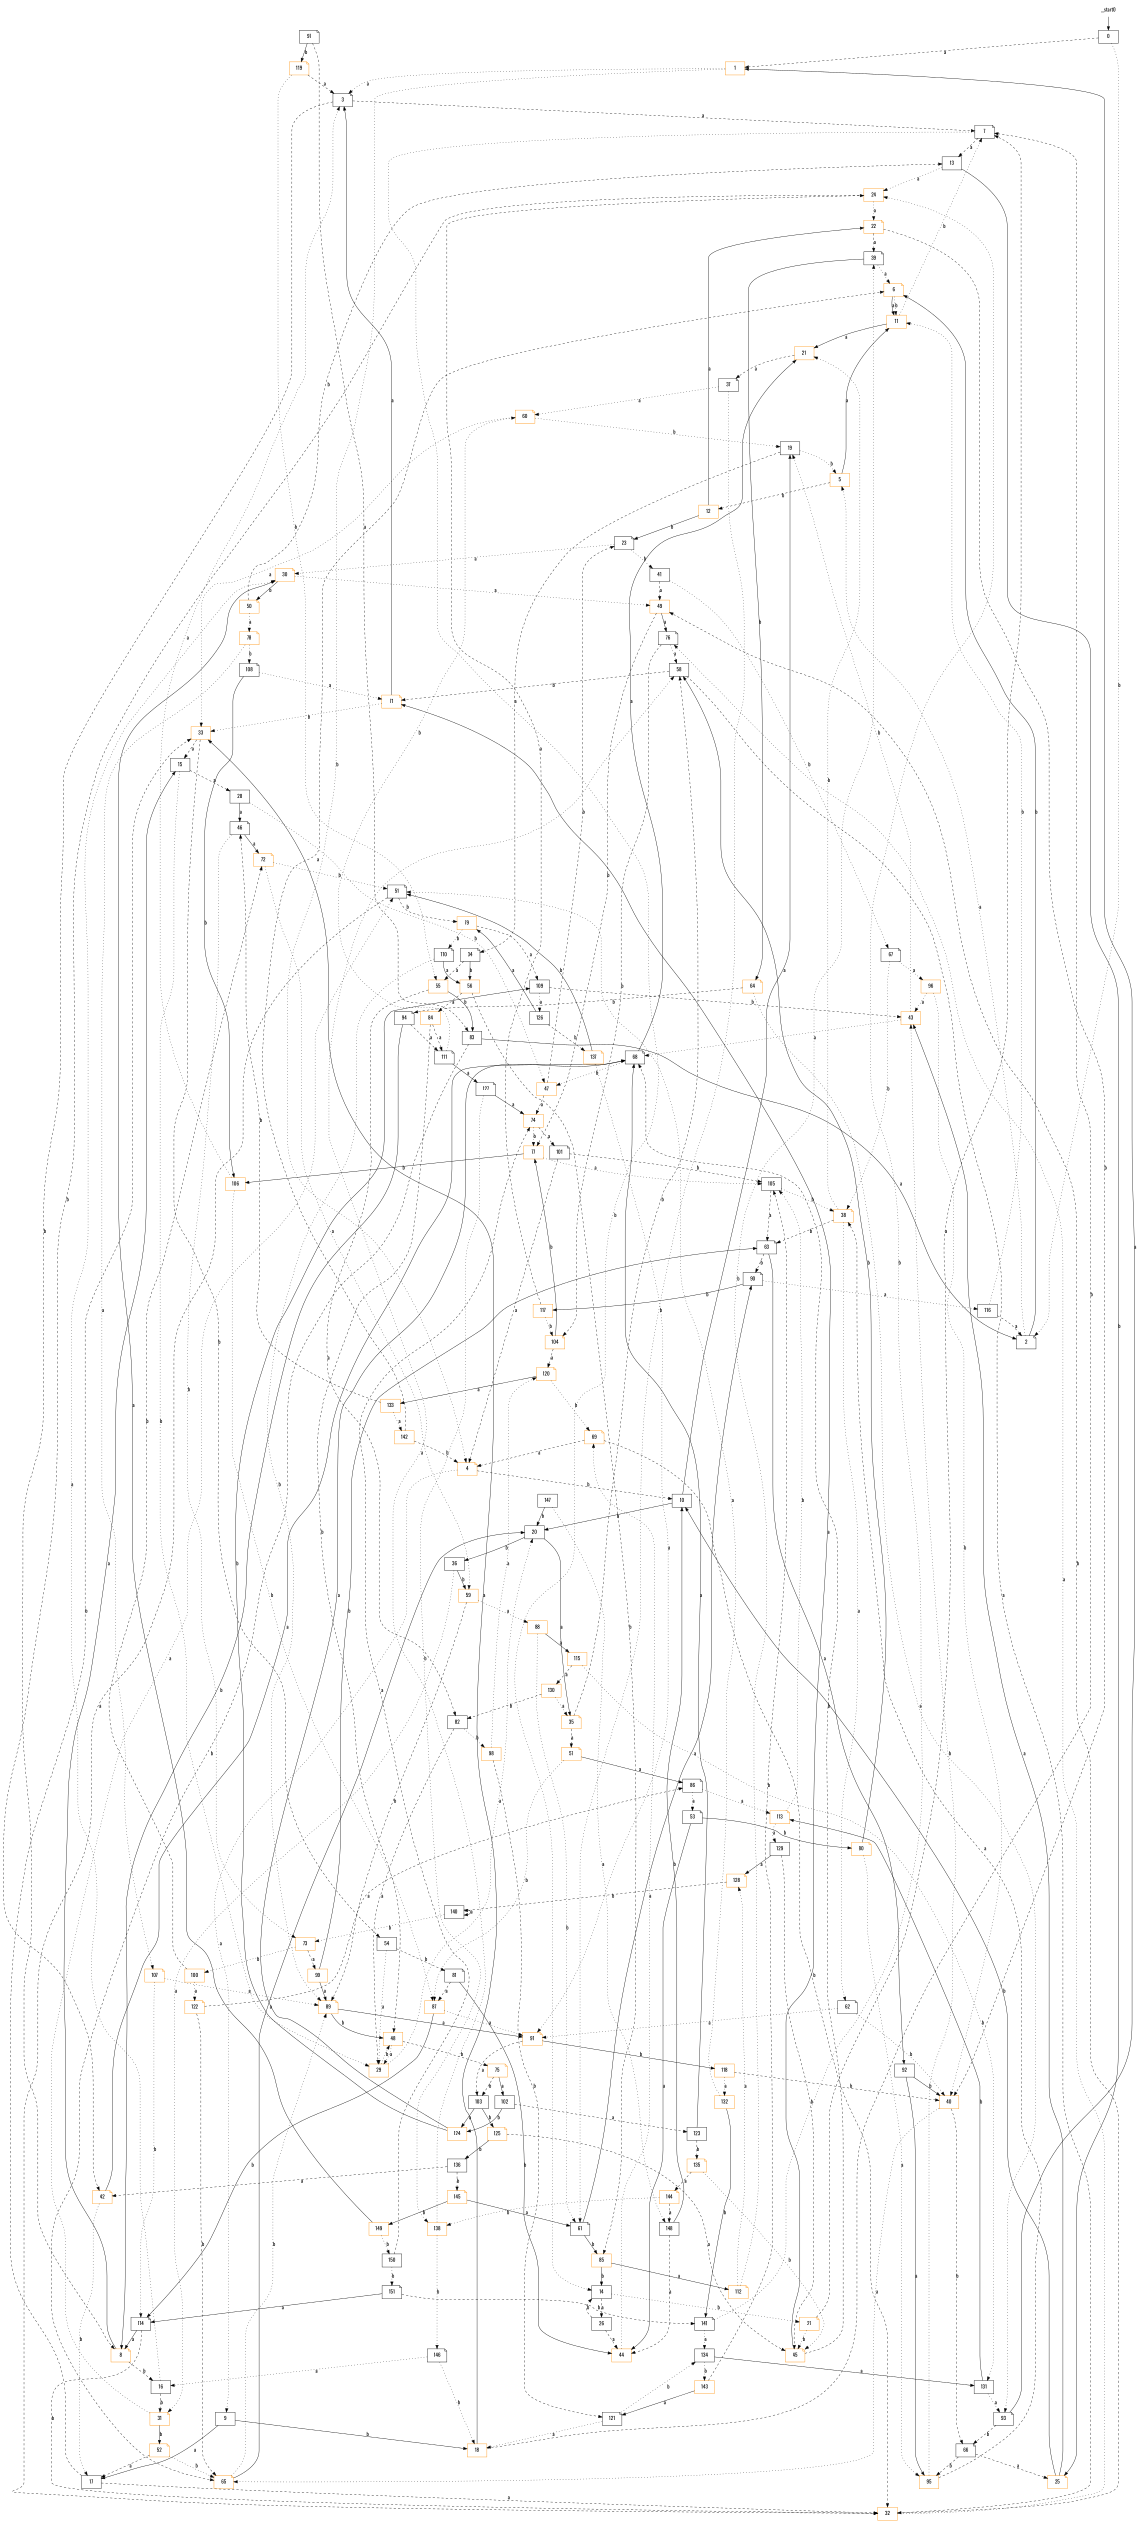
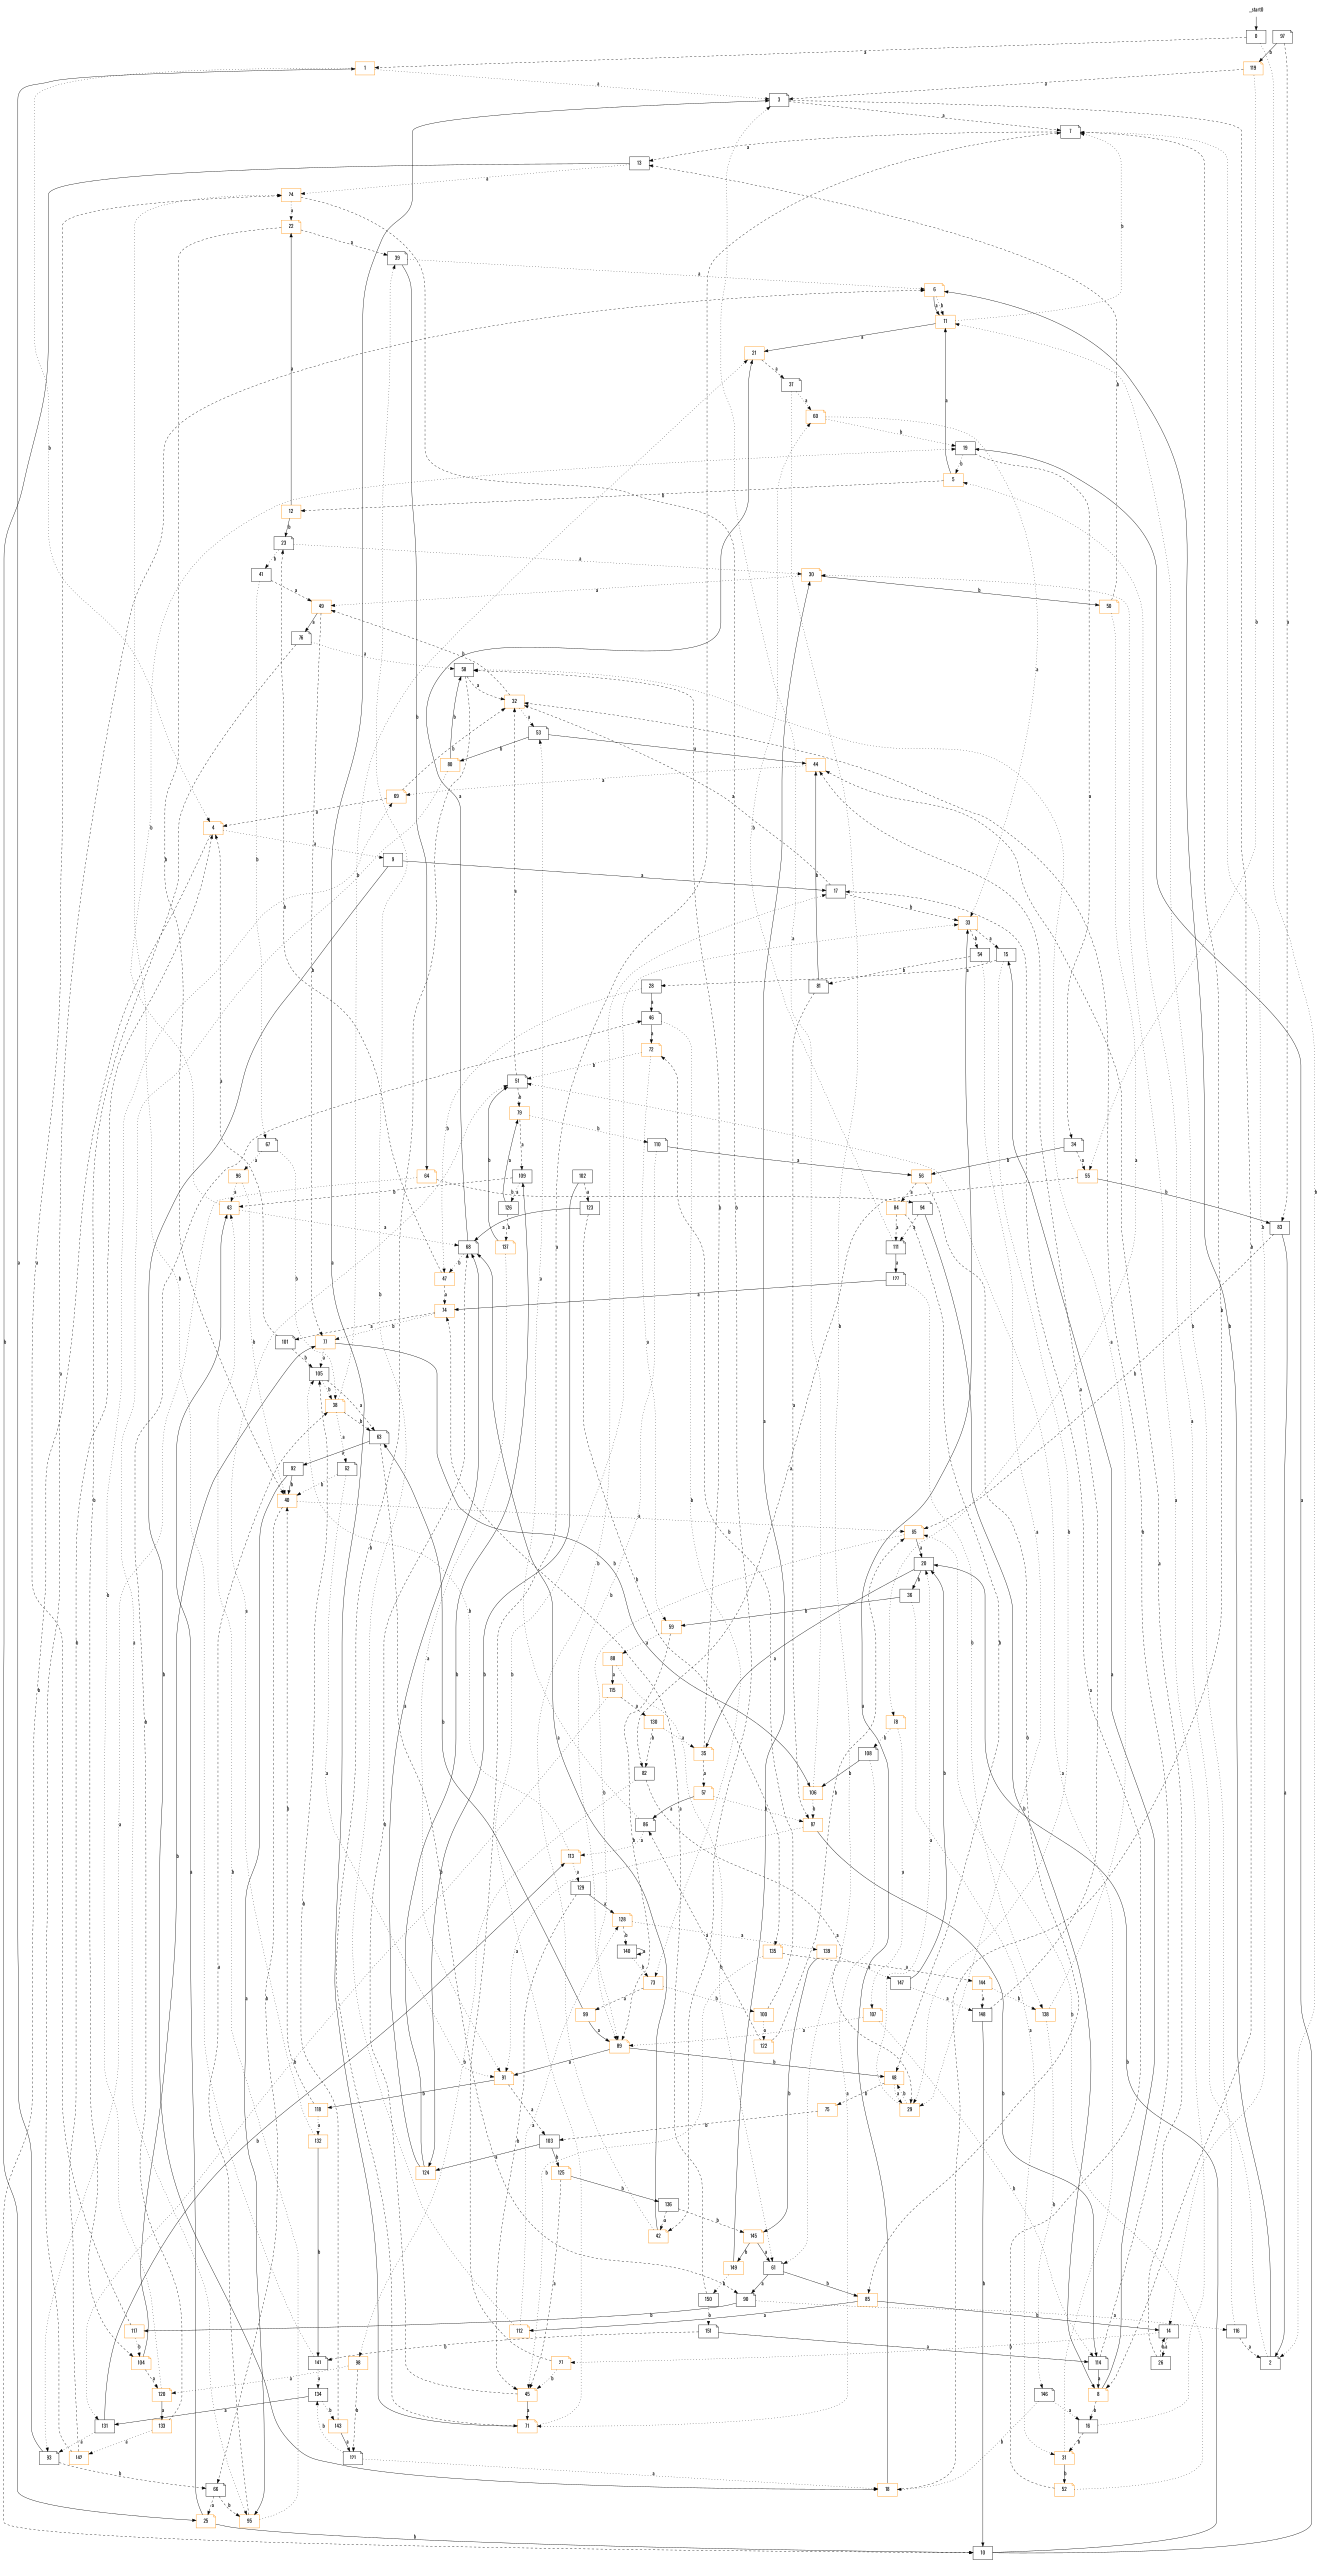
(1063, 1608) -> (525, 716)
none -> (827, 1952)
(501, 2085) -> none
